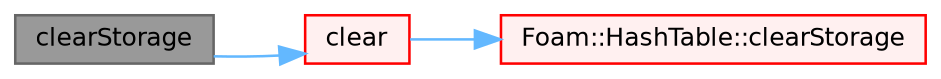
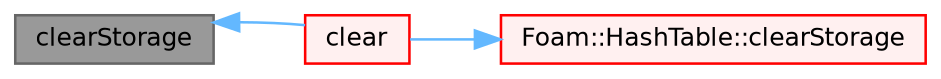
(246, 57) -> (272, 23)
